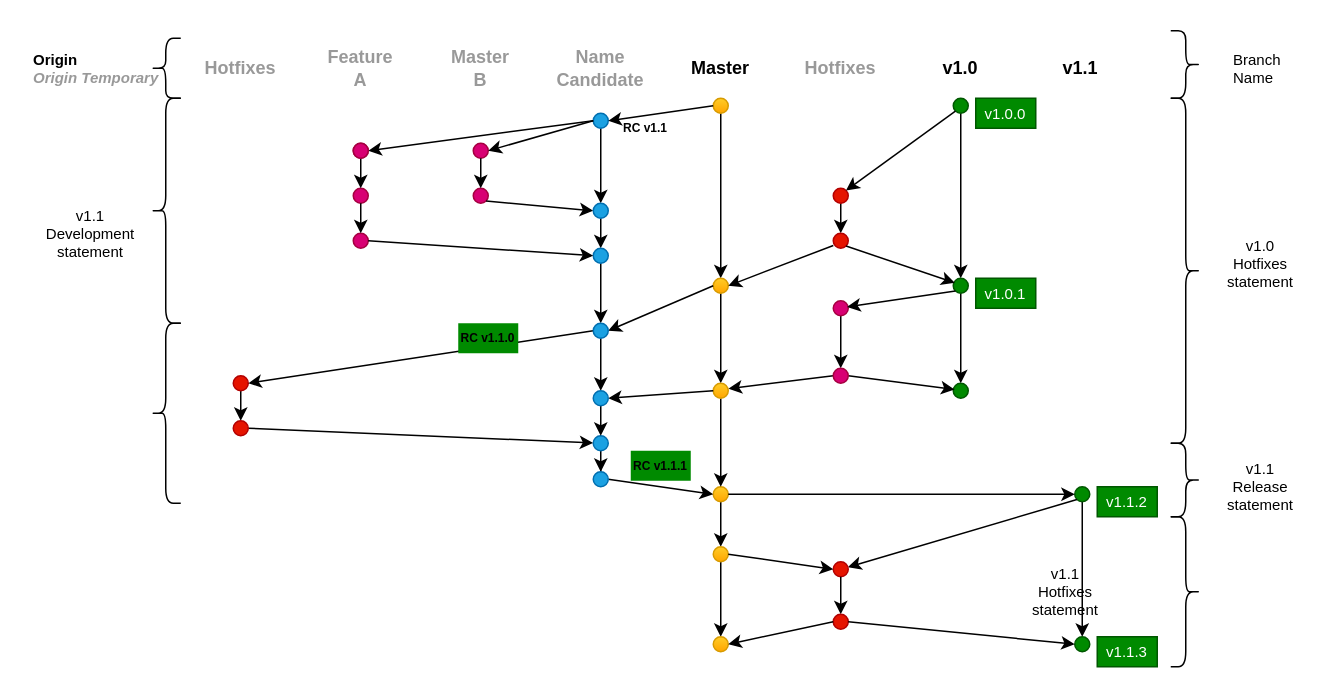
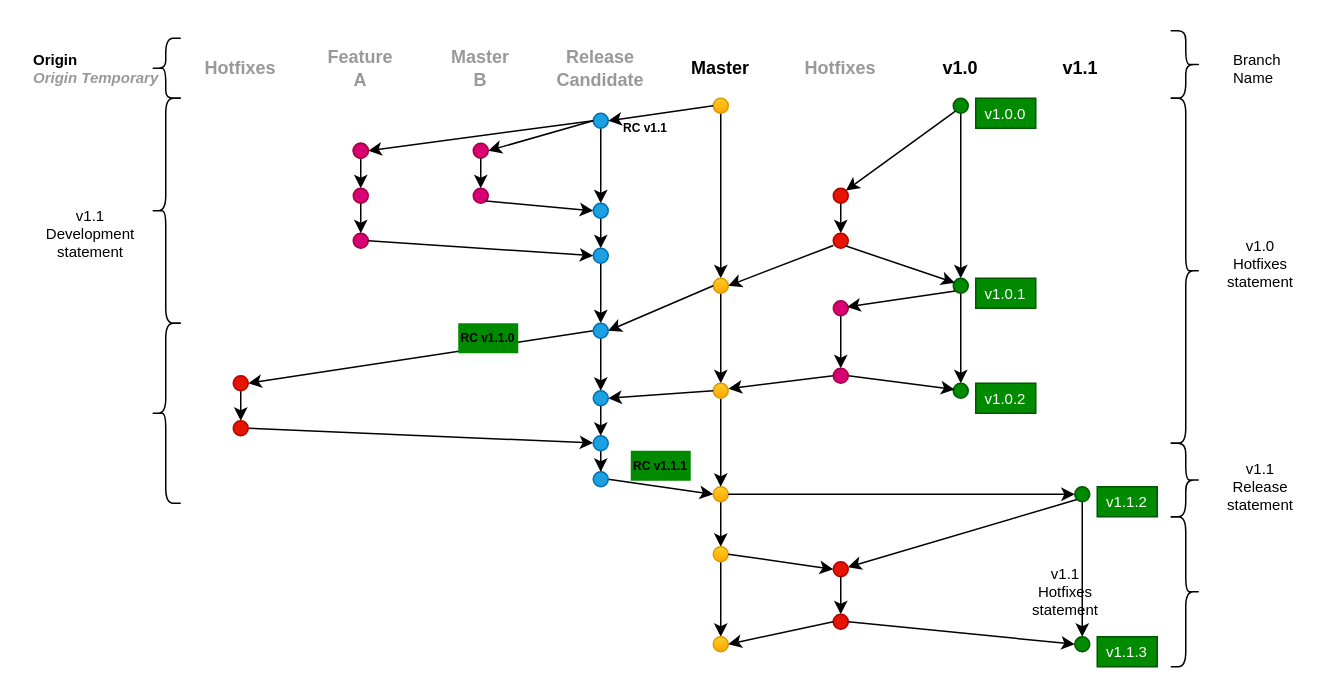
(601, 68) -> (601, 68)
none -> (1006, 398)
